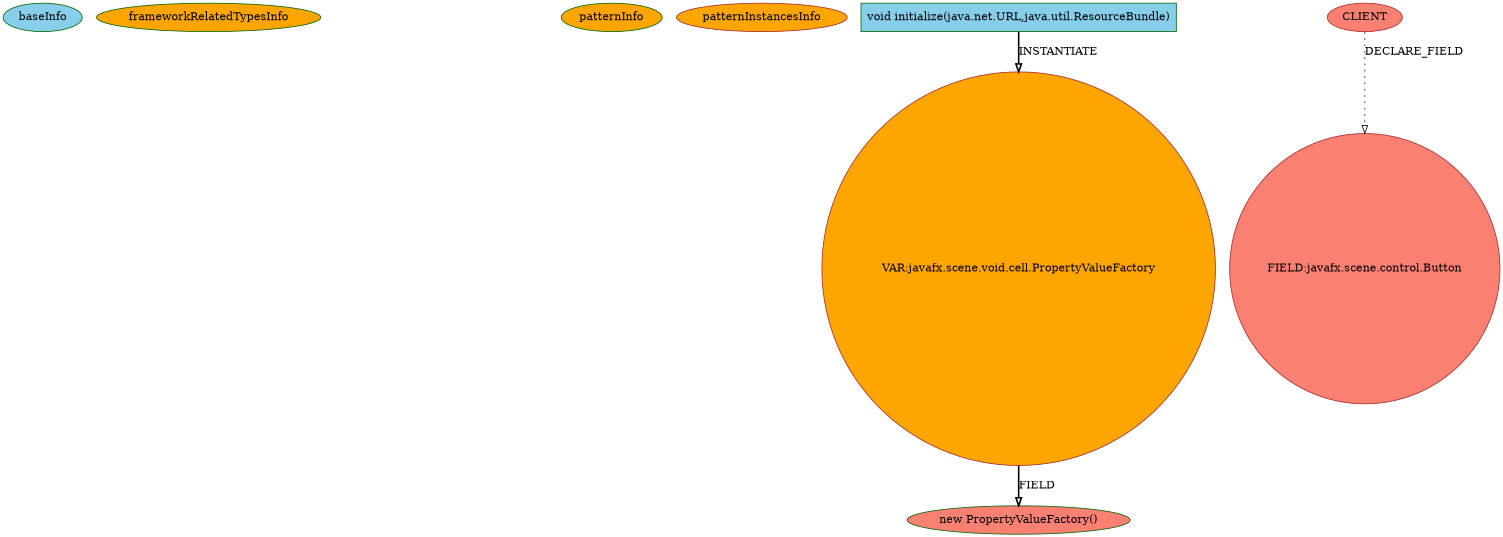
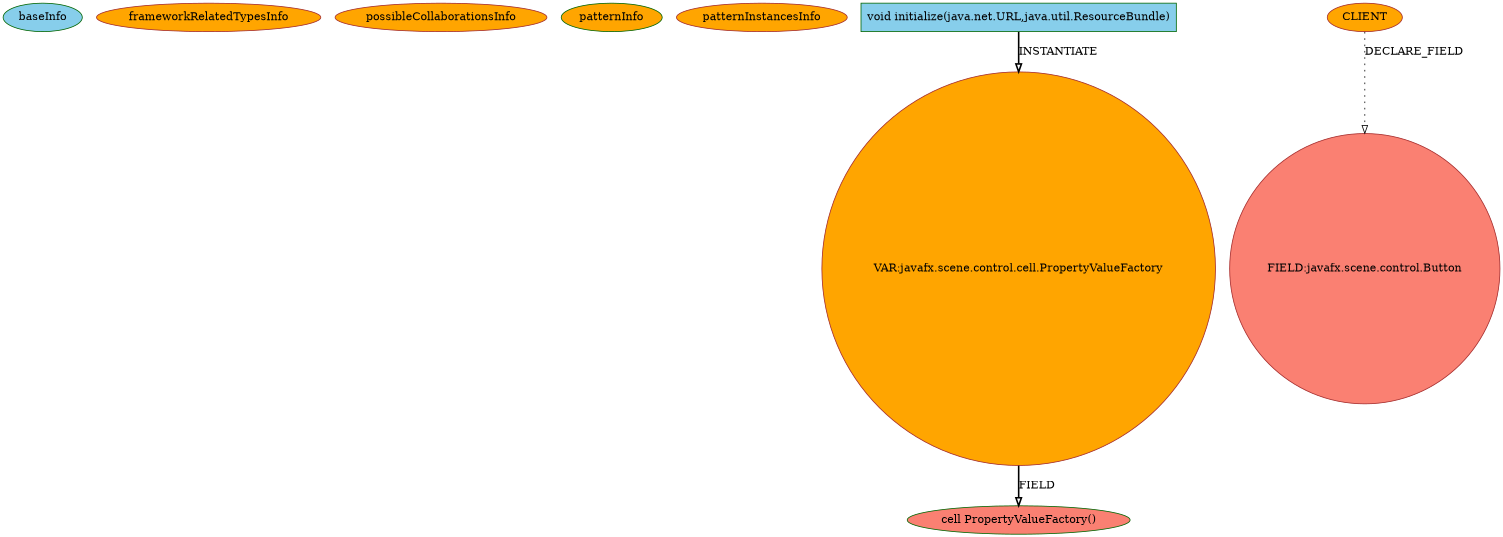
(209, 17) -> (209, 17)
none -> (441, 17)
(1365, 17) -> (1365, 17)
(1019, 269) -> (1019, 269)
(1019, 520) -> (1019, 520)
